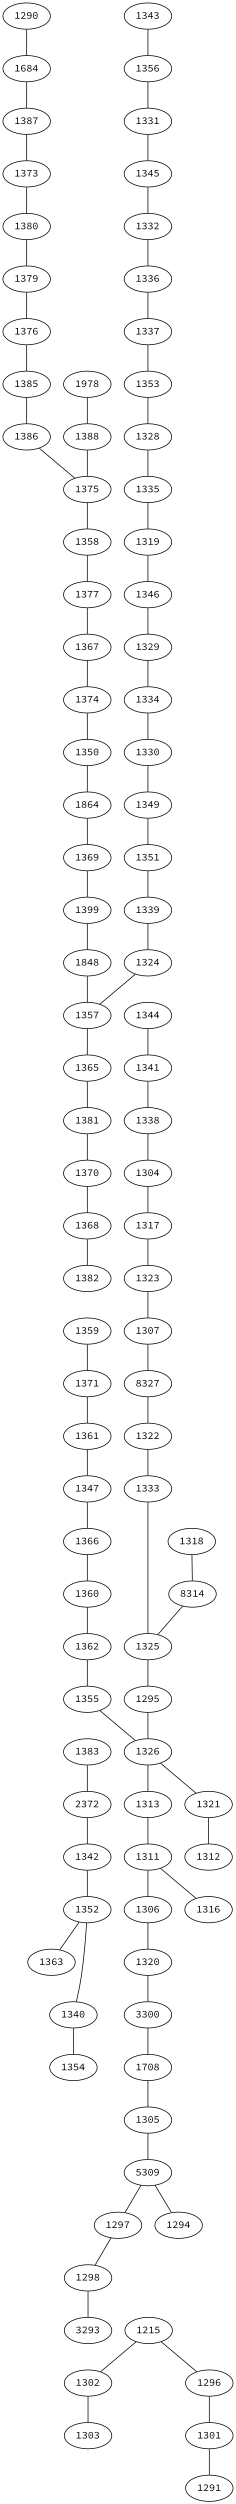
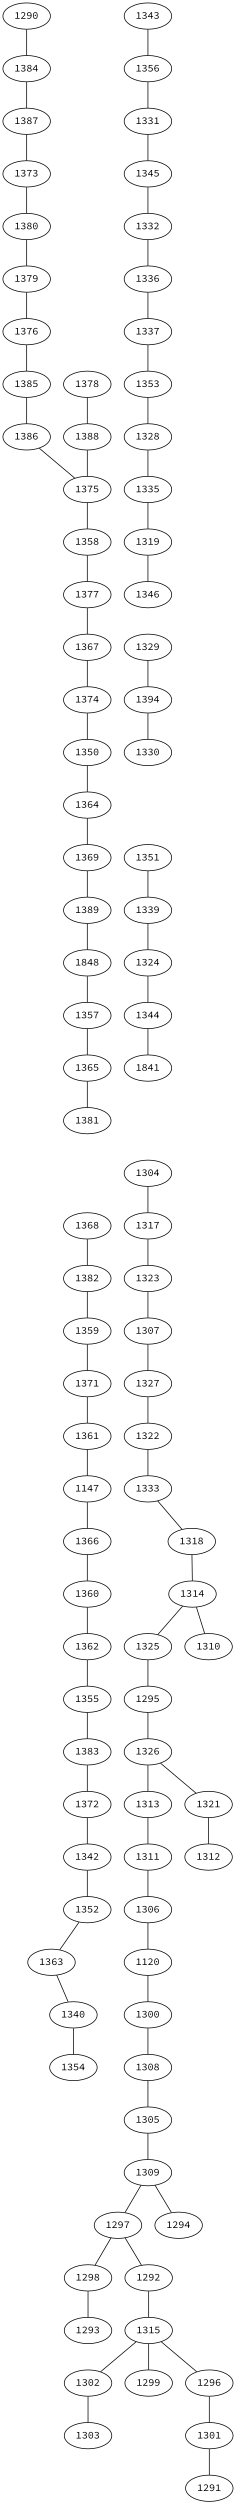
(27, 69) -> (27, 69)
(87, 384) -> (87, 384)
(148, 621) -> none
(148, 700) -> (148, 700)
(87, 805) -> (87, 805)
(148, 805) -> none
(87, 910) -> (87, 910)
(118, 989) -> (148, 989)
(148, 1068) -> (148, 1068)
(148, 1121) -> none
(87, 1173) -> none
none -> (87, 1305)
(148, 1384) -> (148, 1384)
(87, 1489) -> (87, 1489)
(148, 1568) -> (170, 1515)
(193, 1594) -> (193, 1594)
none -> (209, 1647)
(118, 1726) -> (87, 1726)
(87, 1804) -> (87, 1804)
(209, 1910) -> none
(148, 1962) -> (148, 1962)
(83, 1963) -> (62, 1988)
(148, 2015) -> (148, 2015)
(148, 2067) -> (148, 2067)
(148, 2173) -> (148, 2173)
none -> (149, 2278)
(88, 2330) -> (88, 2330)
(149, 2330) -> (149, 2330)
none -> (149, 2383)
